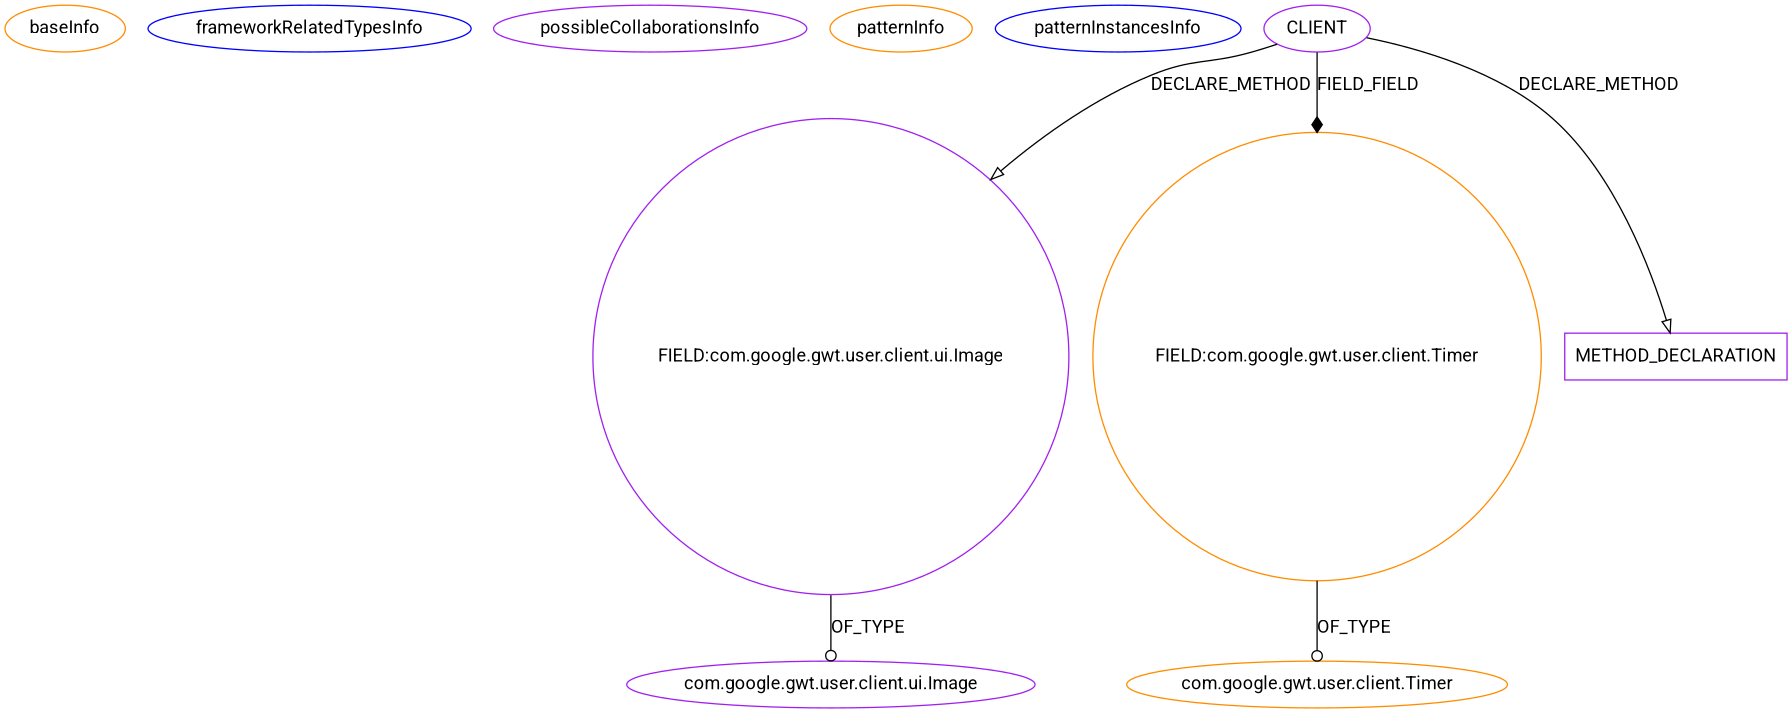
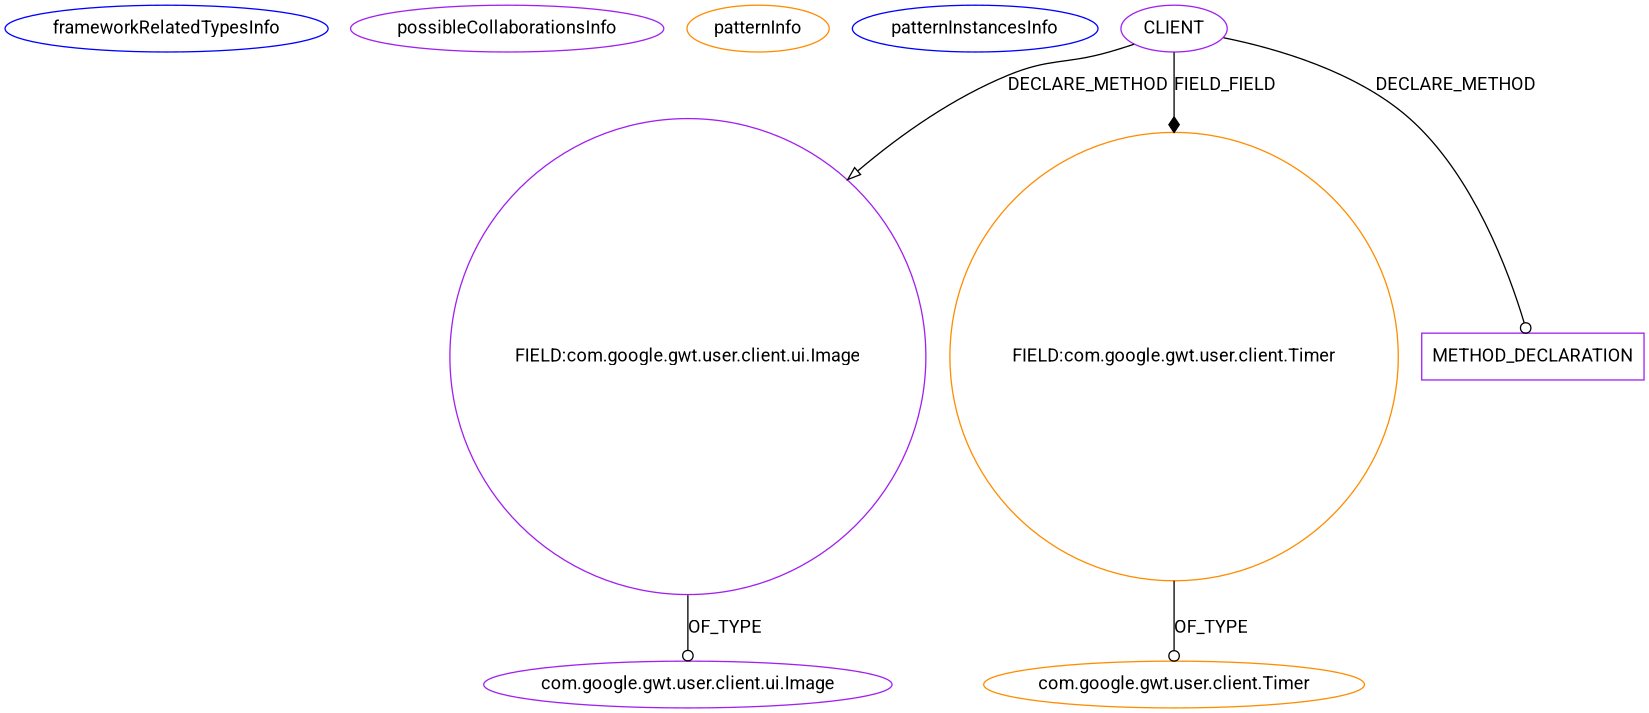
(65, 29) -> none
(1563, 129) -> (1421, 130)
